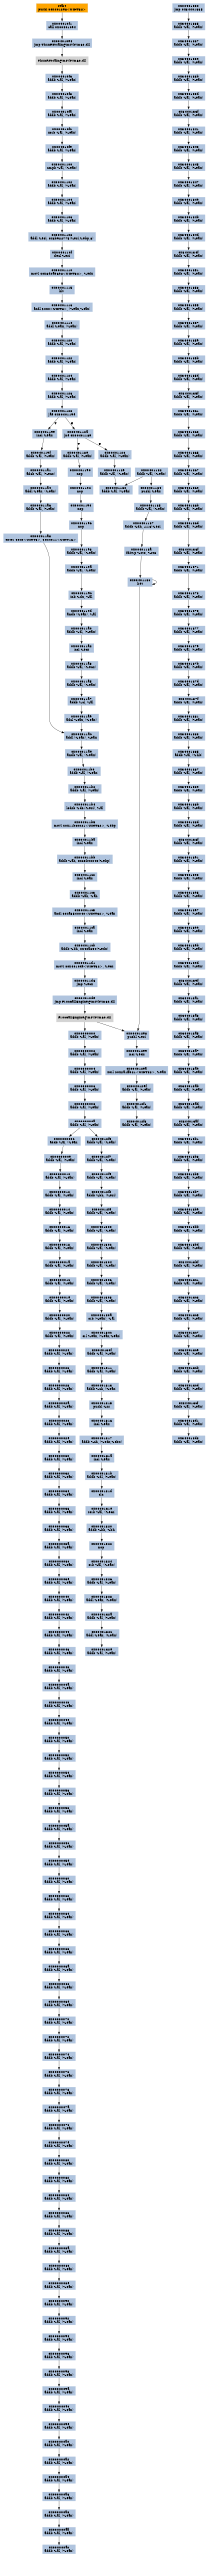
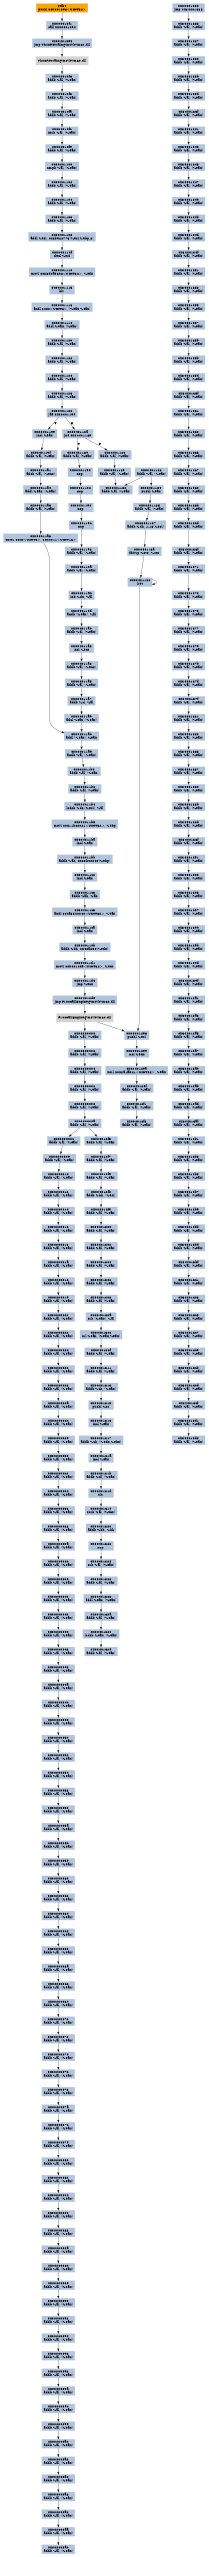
(189, 754) -> (189, 754)
(102, 1634) -> (101, 1634)
